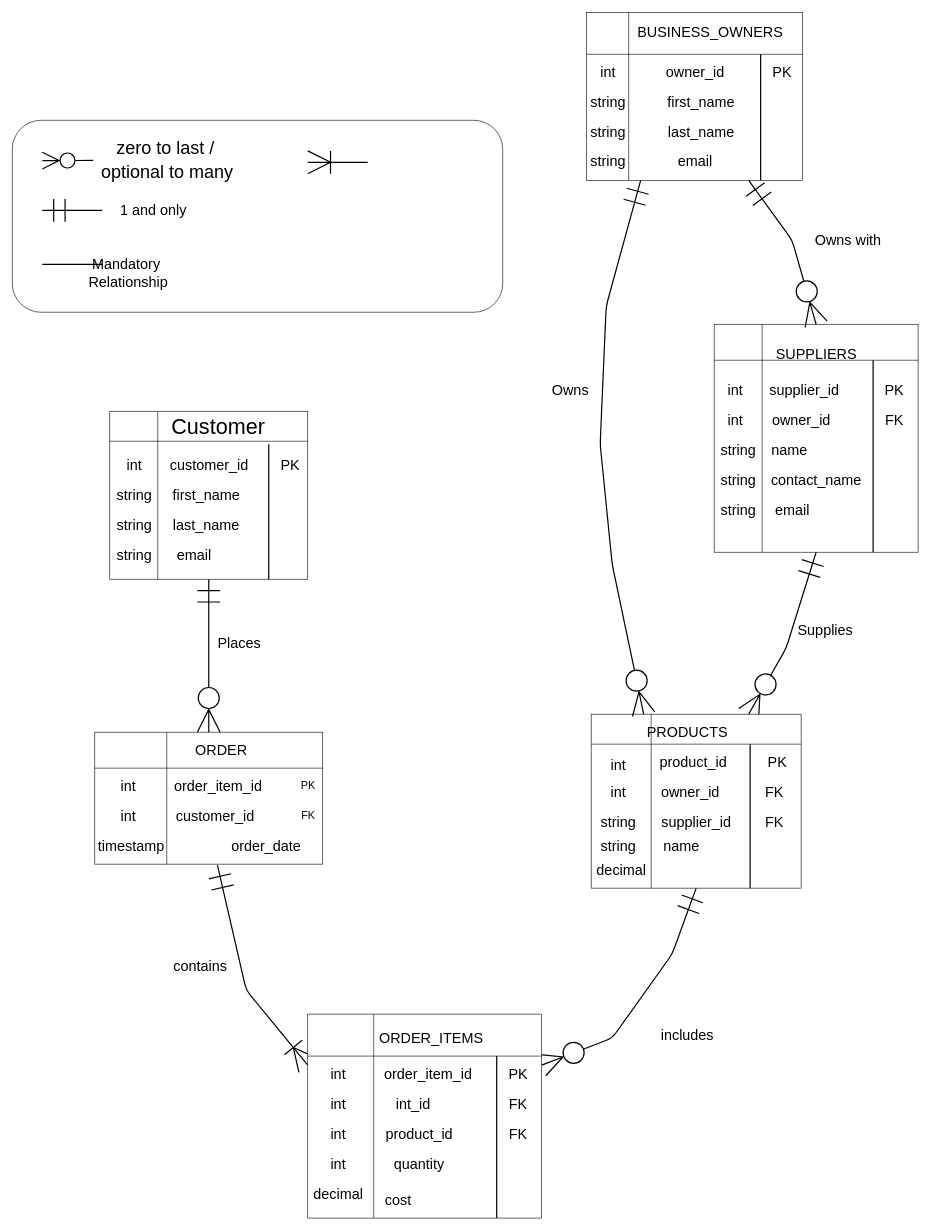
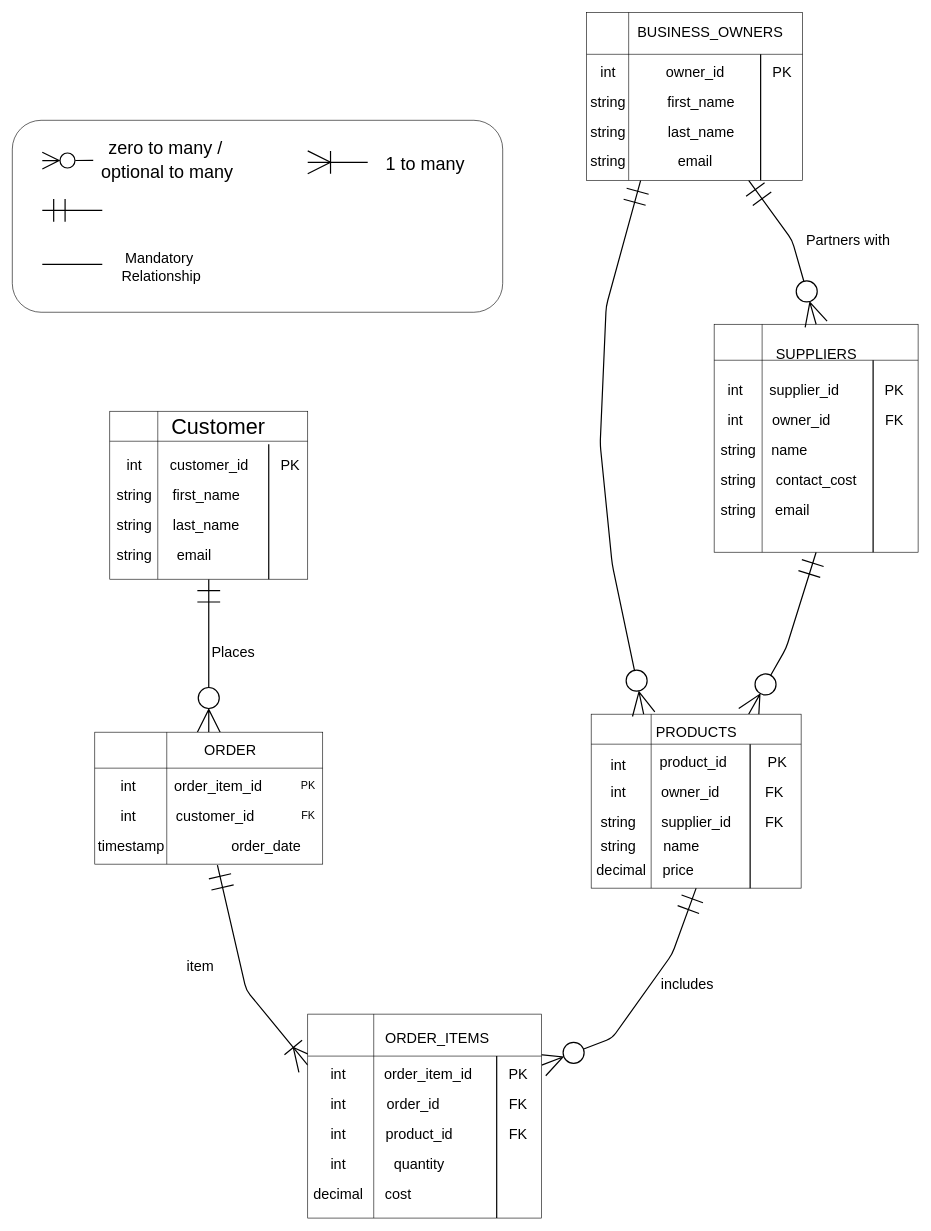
(166, 147) -> (166, 147)
none -> (425, 164)
(153, 210) -> none
(848, 240) -> (848, 240)
(128, 273) -> (161, 267)
(570, 390) -> none
(817, 480) -> (817, 480)
(825, 630) -> none
(239, 644) -> (233, 653)
(687, 732) -> (696, 732)
(221, 750) -> (230, 750)
none -> (678, 870)
(200, 966) -> (200, 966)
(687, 1035) -> (687, 984)
(431, 1038) -> (437, 1038)
(413, 1104) -> (413, 1104)
(398, 1200) -> (398, 1194)
